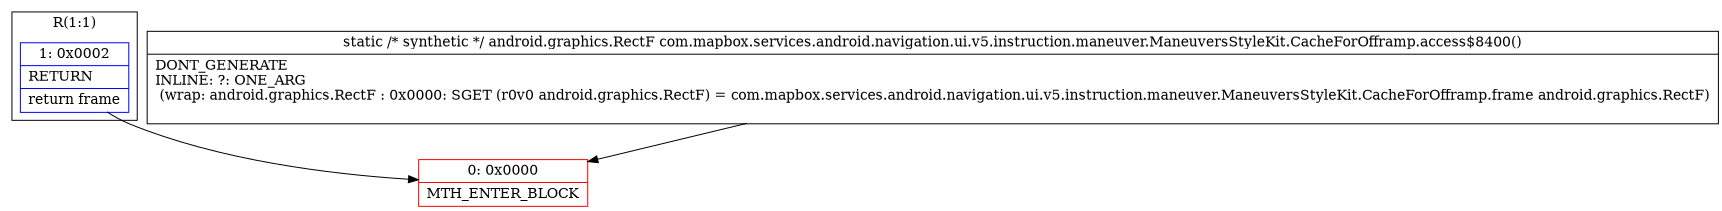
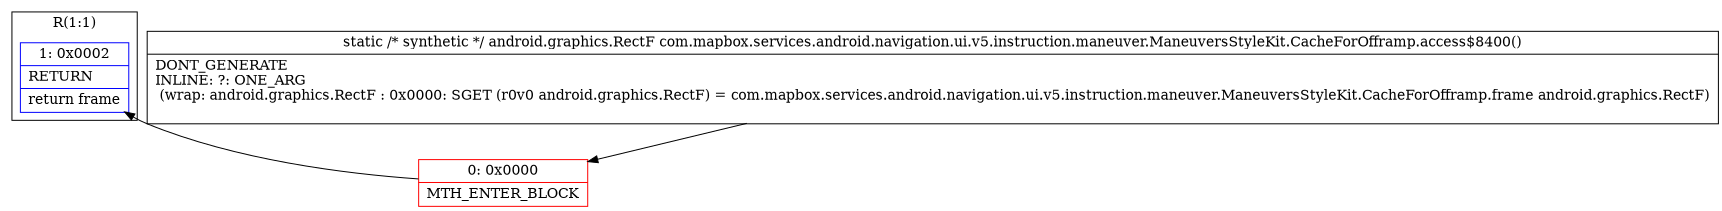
(254, 160) -> (273, 160)
